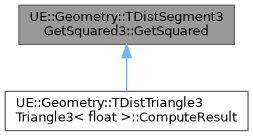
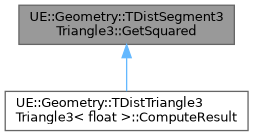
(127, 25) -> (127, 25)
